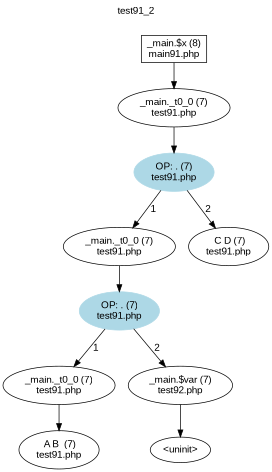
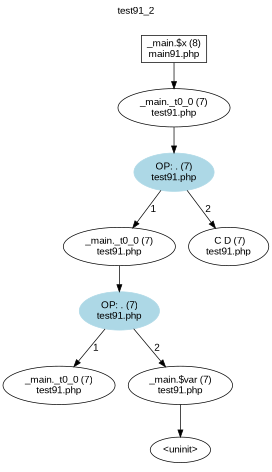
(180, 385) -> (180, 385)
(59, 450) -> none
